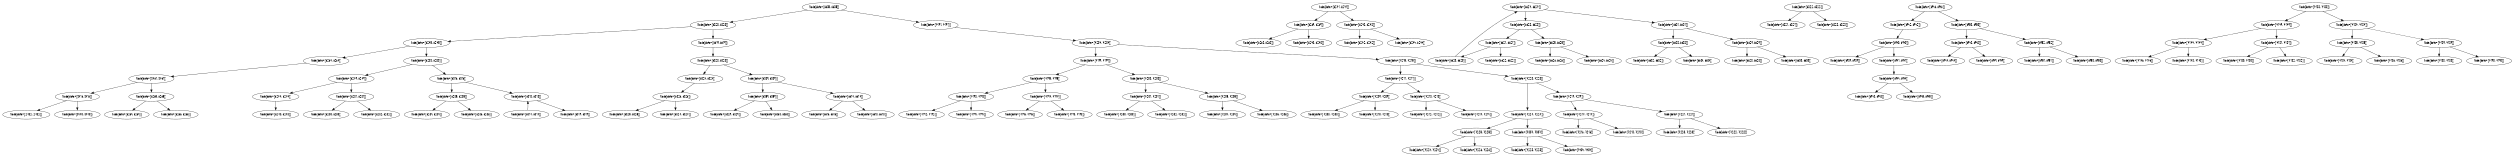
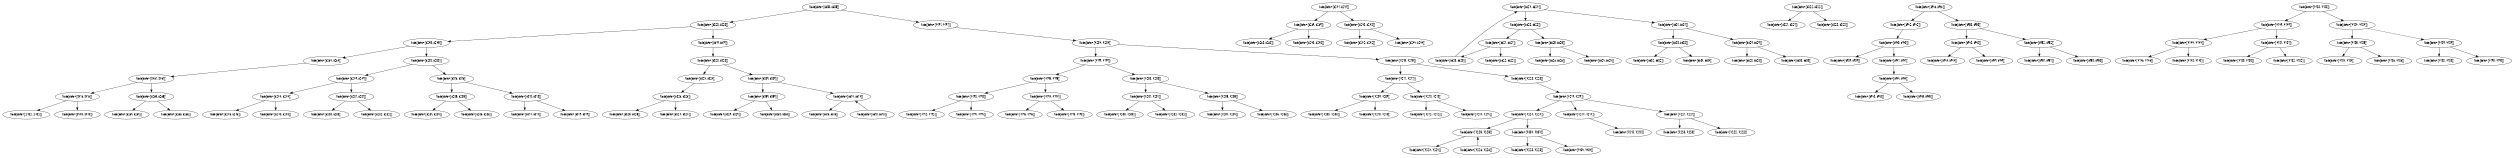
(1527, 95) -> (1549, 105)
(858, 105) -> (863, 106)
(528, 107) -> (525, 104)
none -> (225, 115)
(1578, 133) -> none
(1475, 140) -> (1478, 143)
